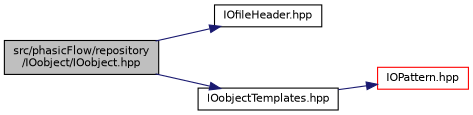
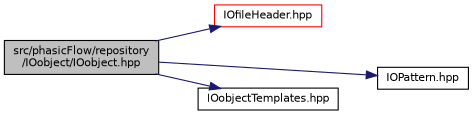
(268, 16) -> (268, 16)
(423, 78) -> (423, 78)
(352, 88) -> (262, 68)
